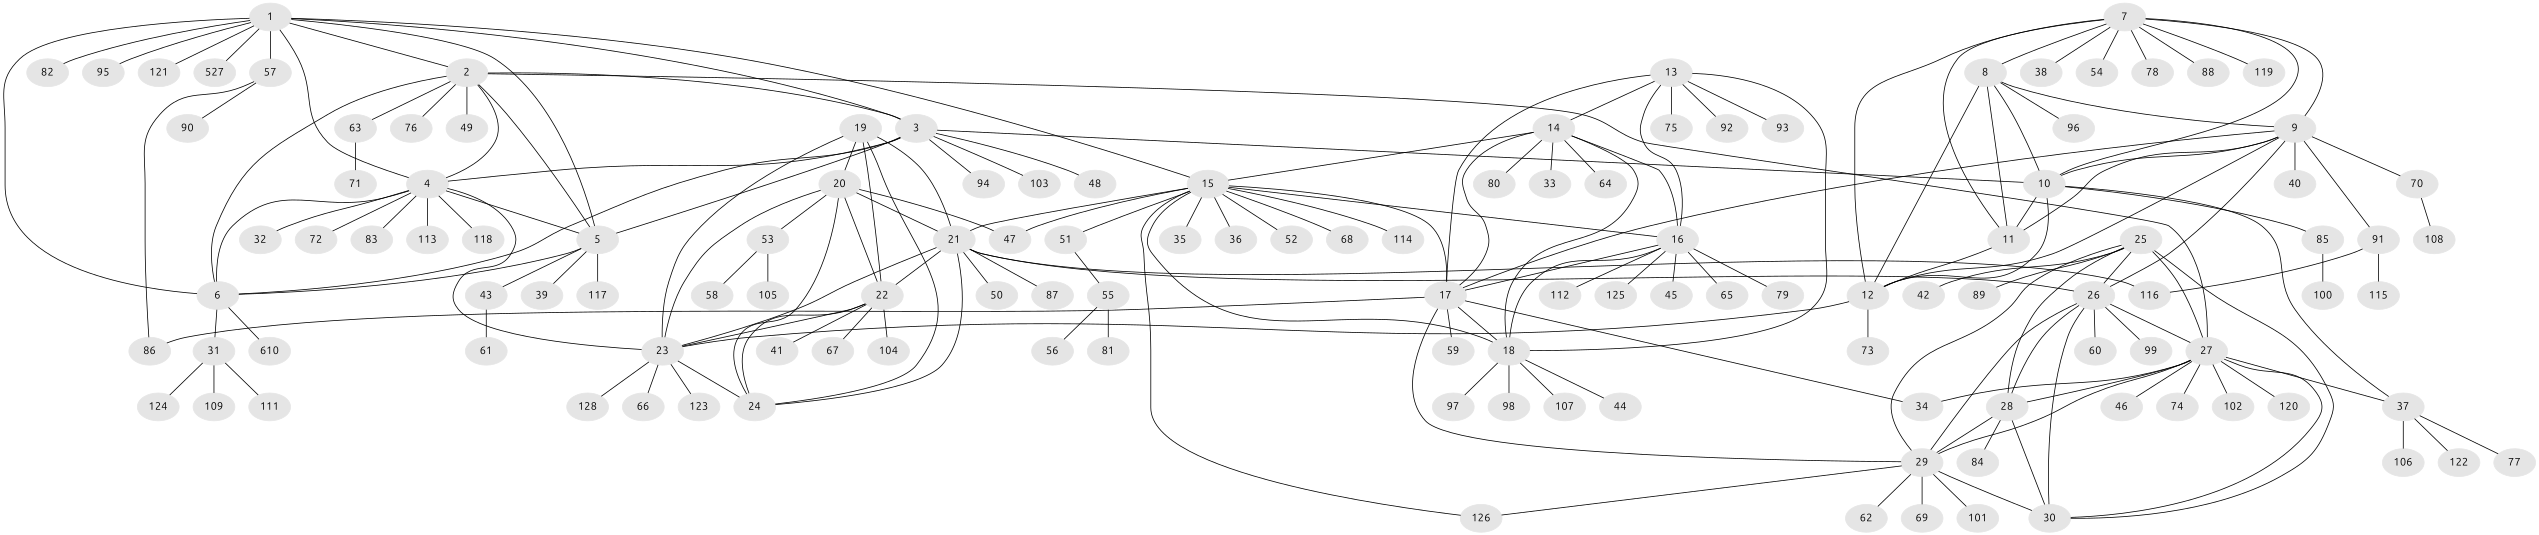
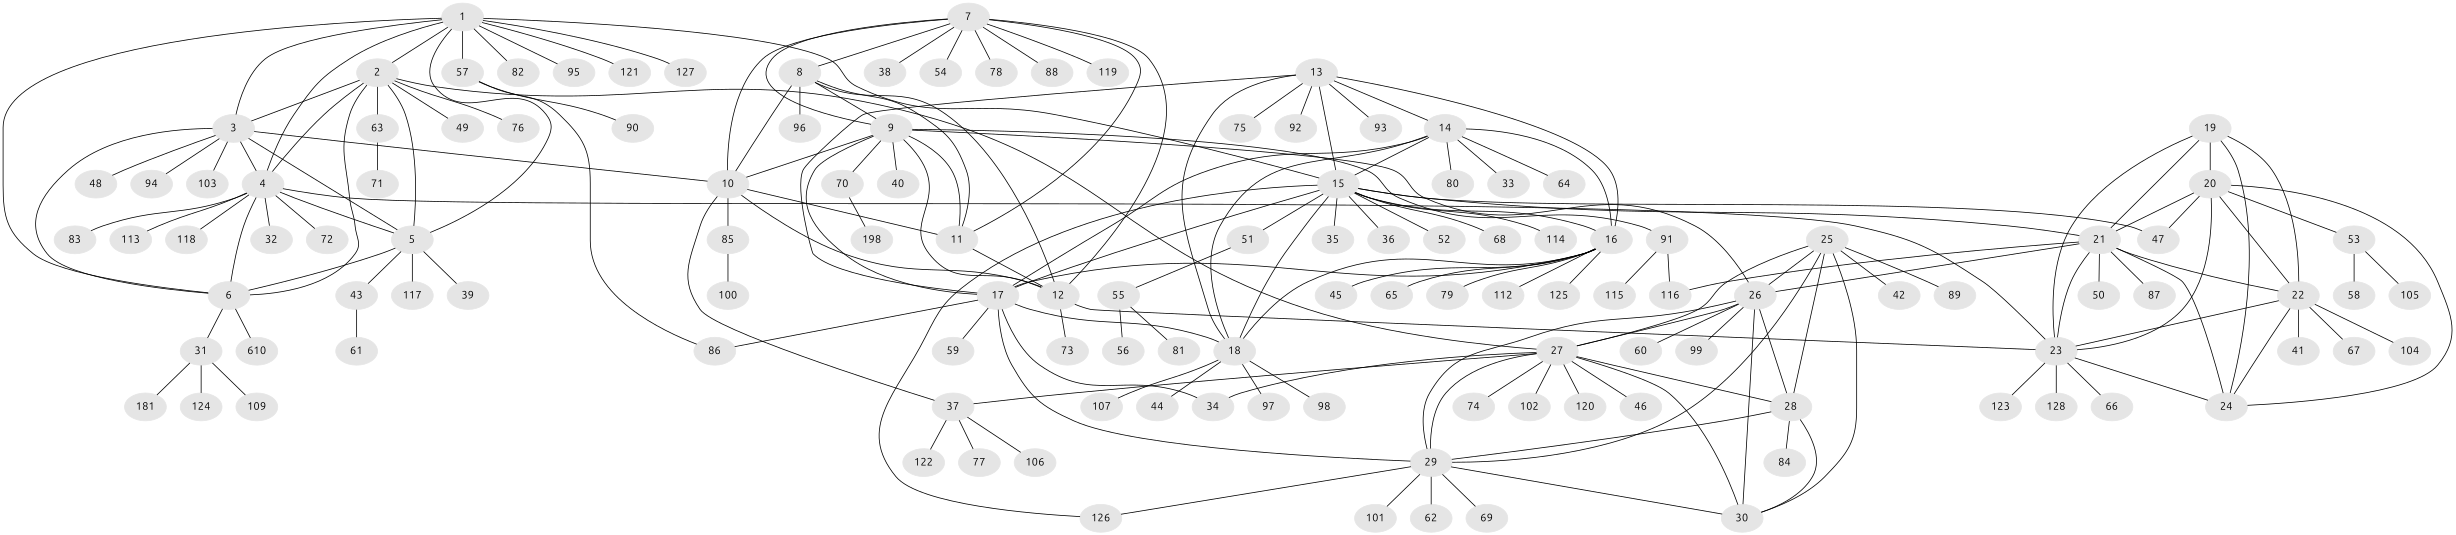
(215, 73) -> (685, 73)
none -> (1328, 128)
(2434, 240) -> (872, 240)
(270, 407) -> (145, 407)
